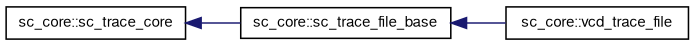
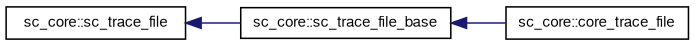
(96, 23) -> (96, 23)
(597, 23) -> (597, 23)
